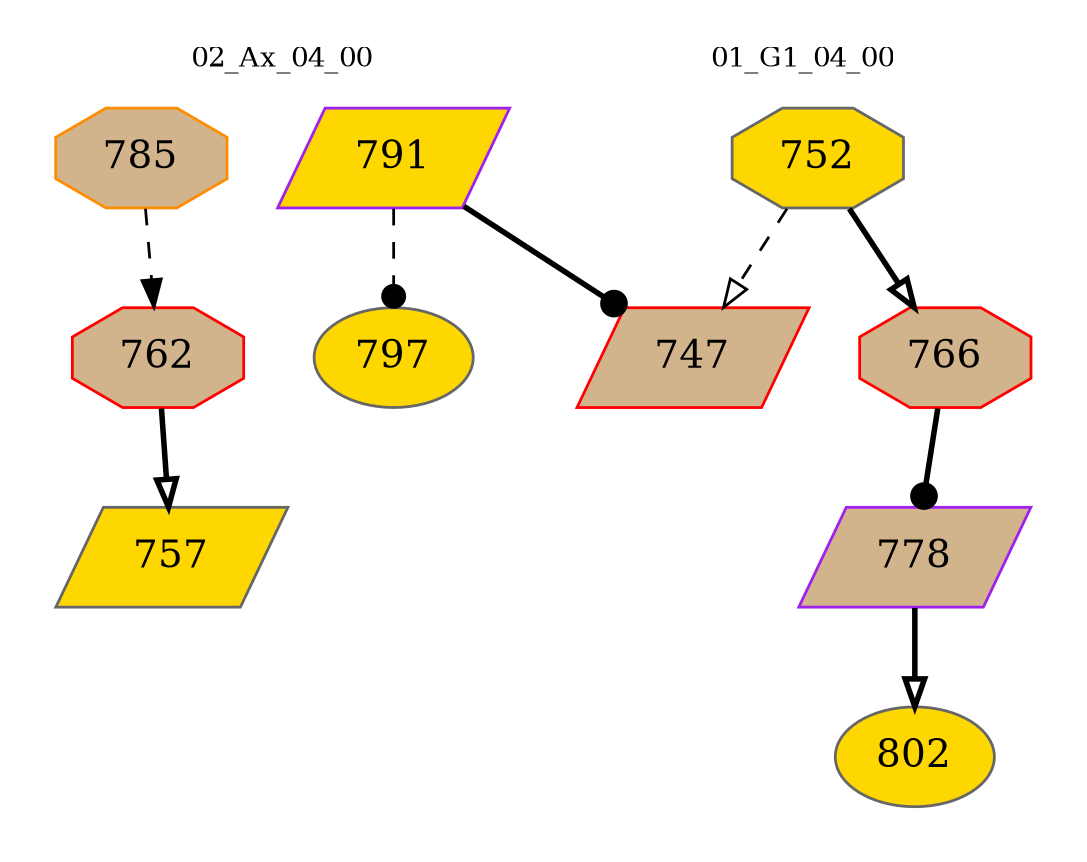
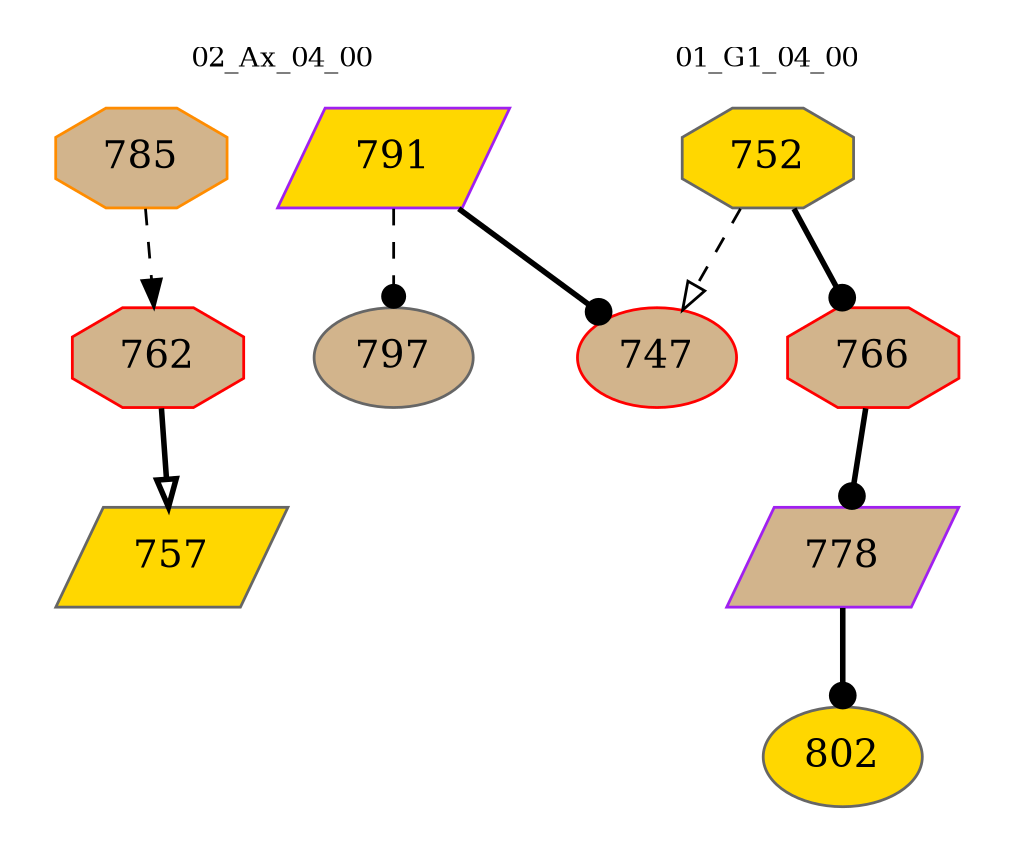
(874, 246) -> (815, 248)
(394, 358) -> (394, 358)
(693, 358) -> (657, 358)
(915, 643) -> (843, 646)
